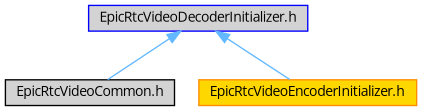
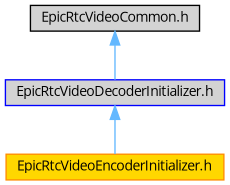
(139, 59) -> (115, 62)
